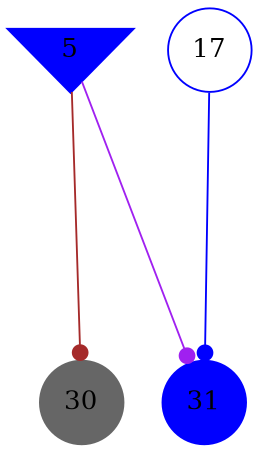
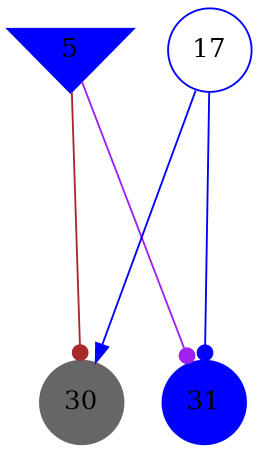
none -> (149, 218)
